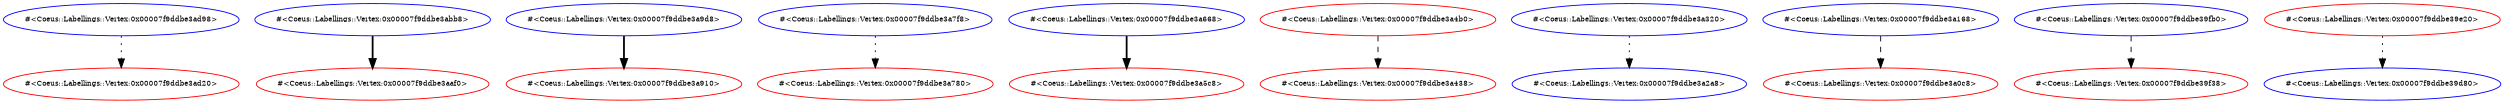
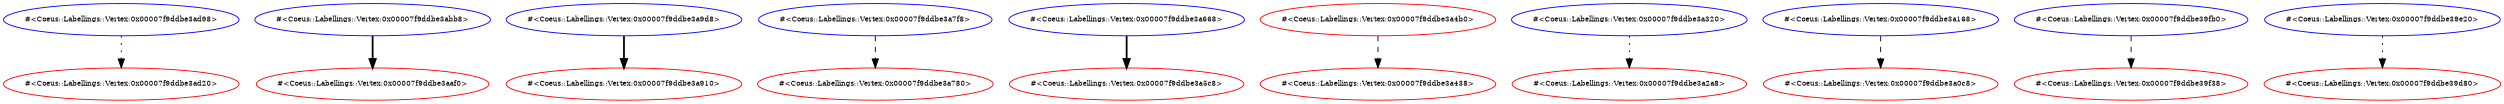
(2382, 20) -> (2382, 20)
(875, 47) -> (875, 47)
(1629, 84) -> (1629, 84)
(2382, 84) -> (2382, 84)
